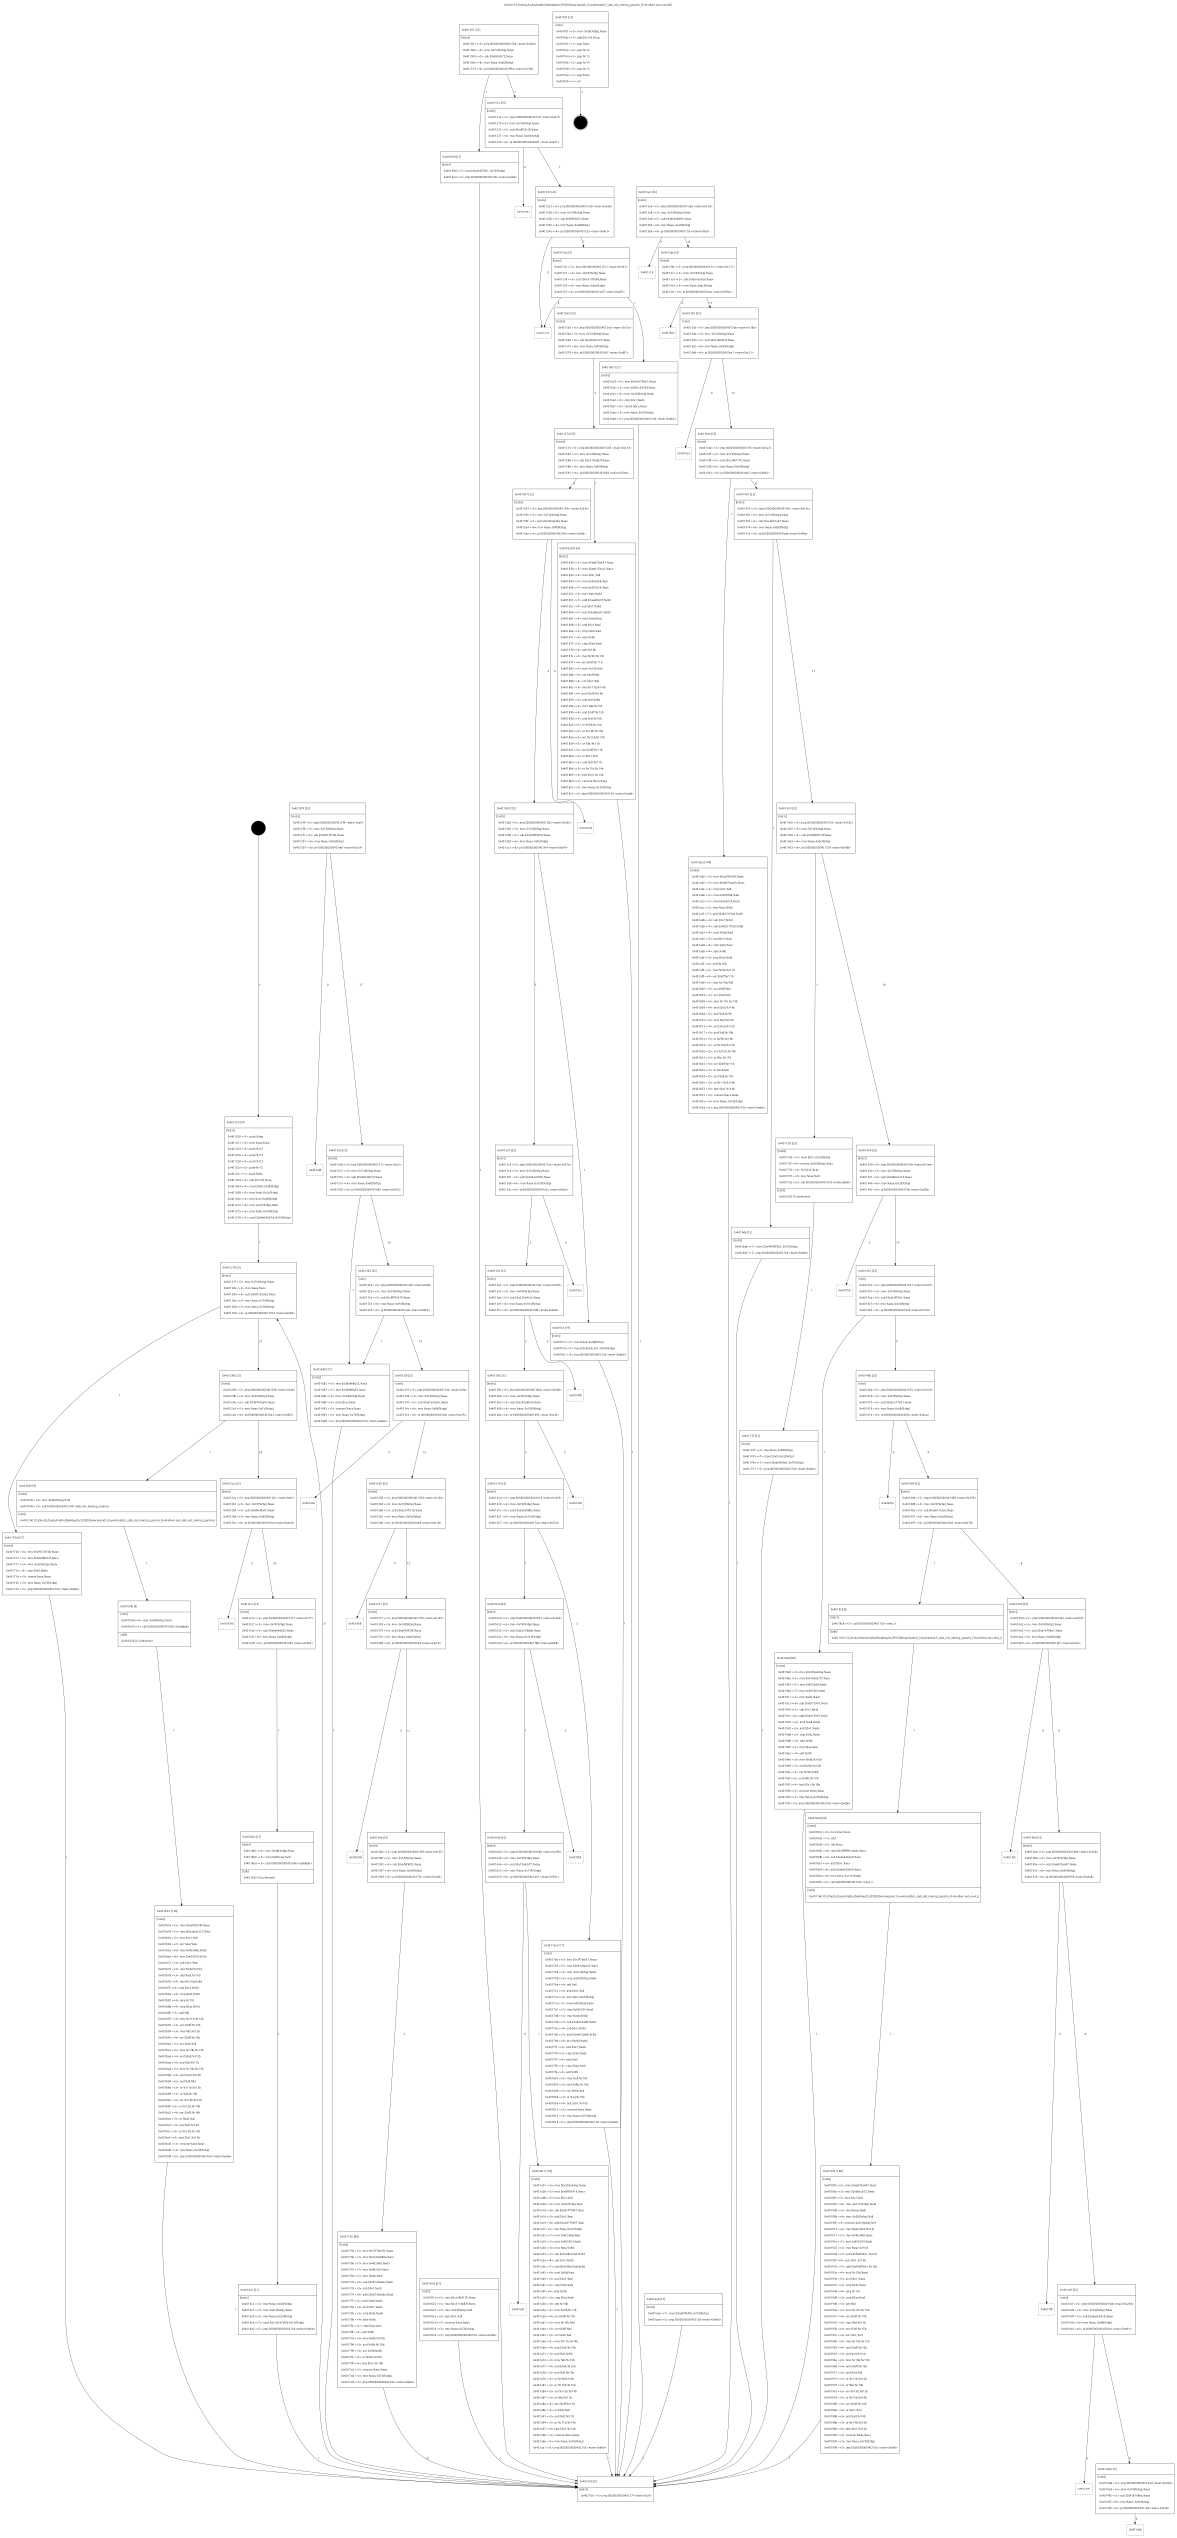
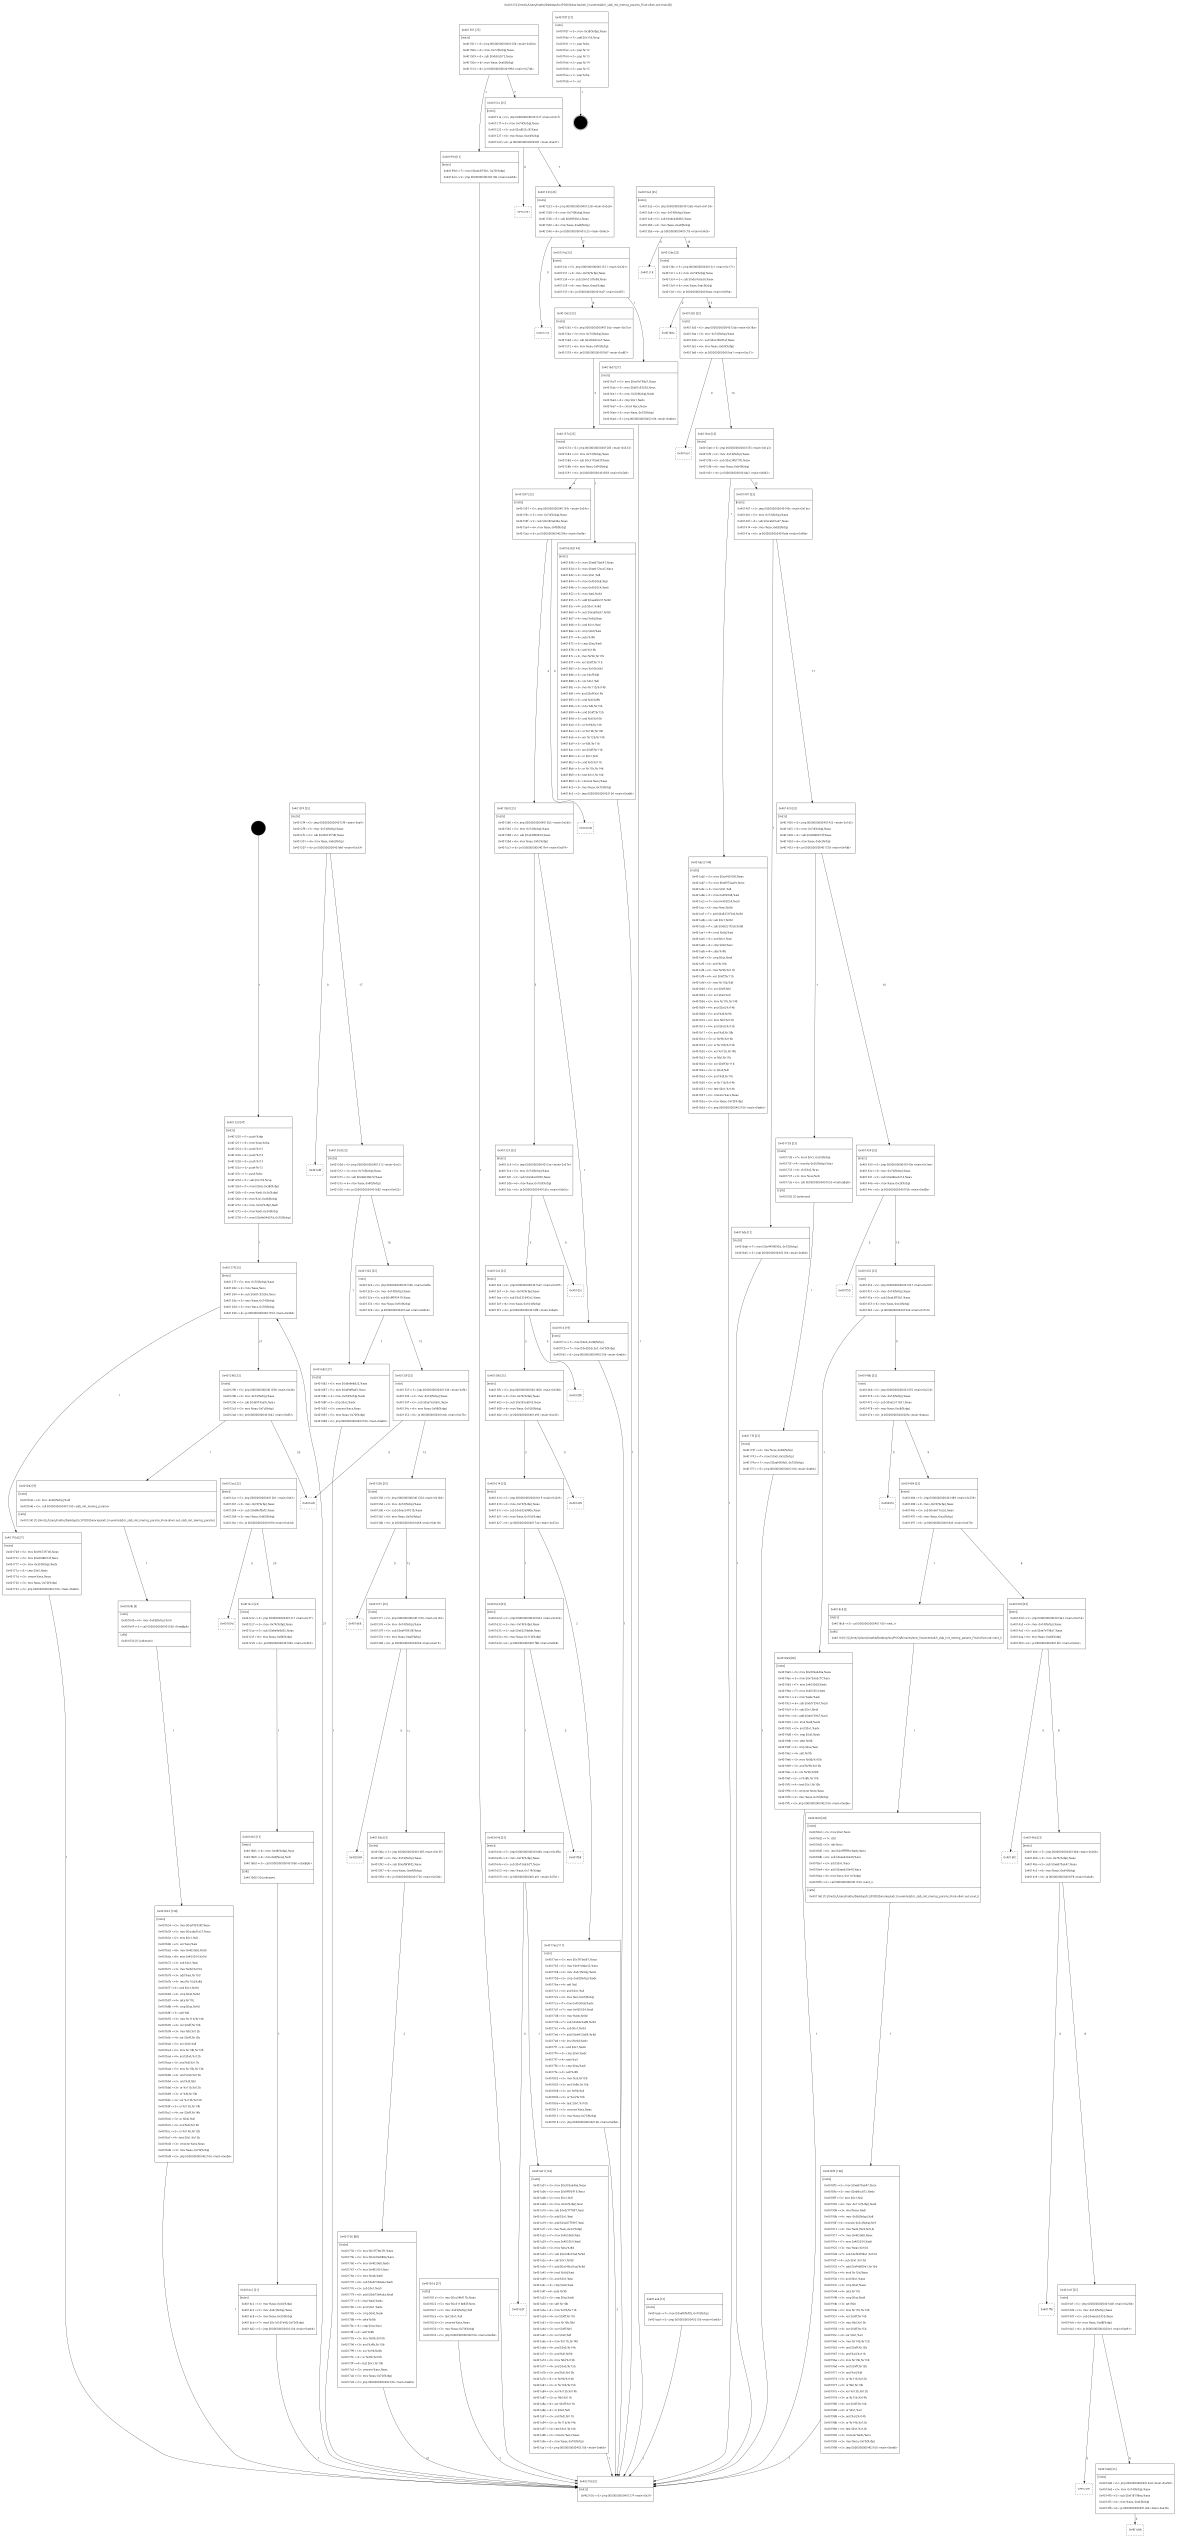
(551, 311) -> (592, 302)
(258, 1448) -> (289, 1458)
